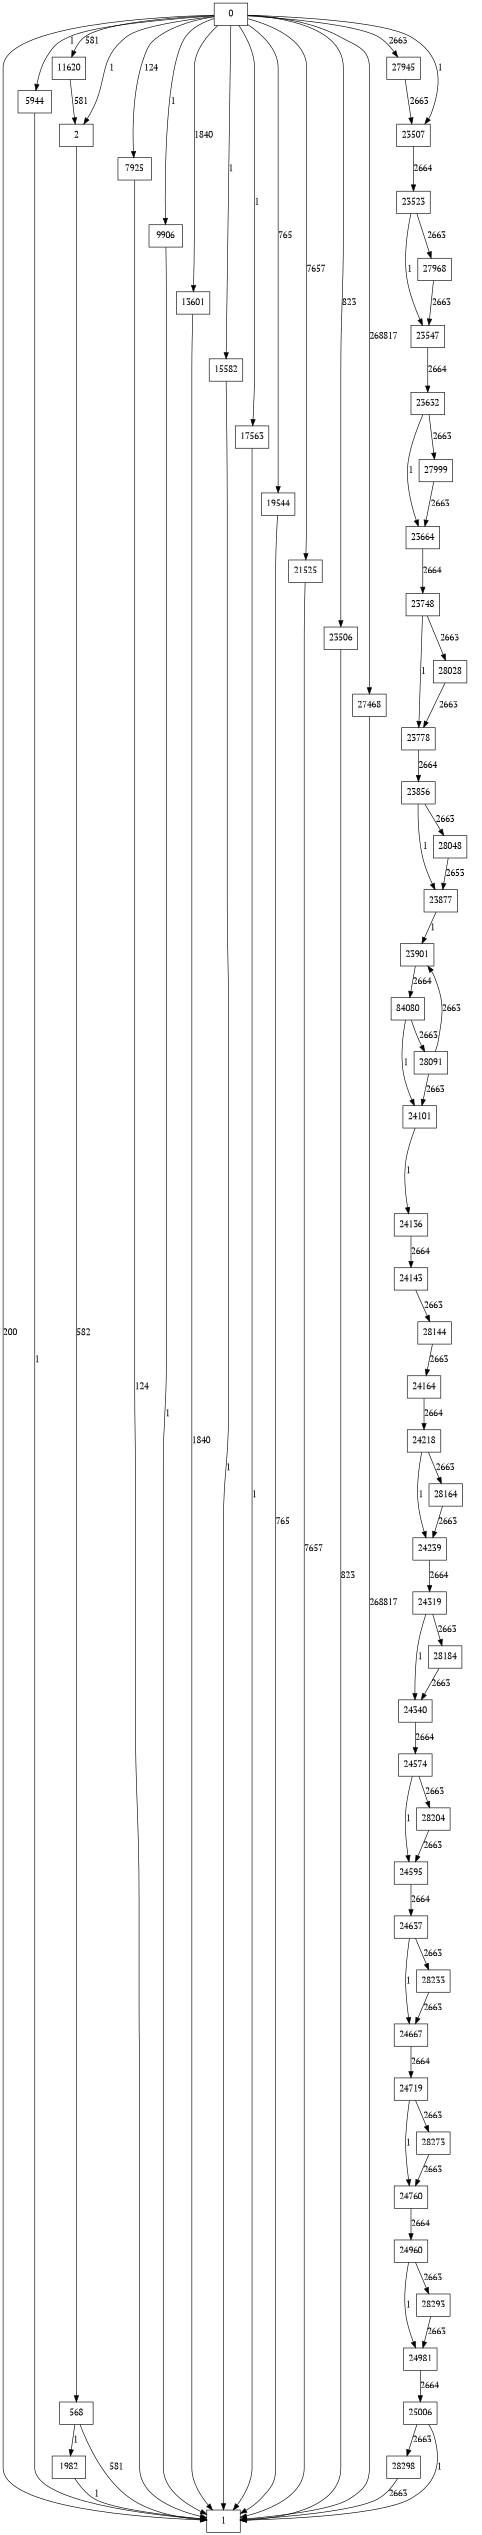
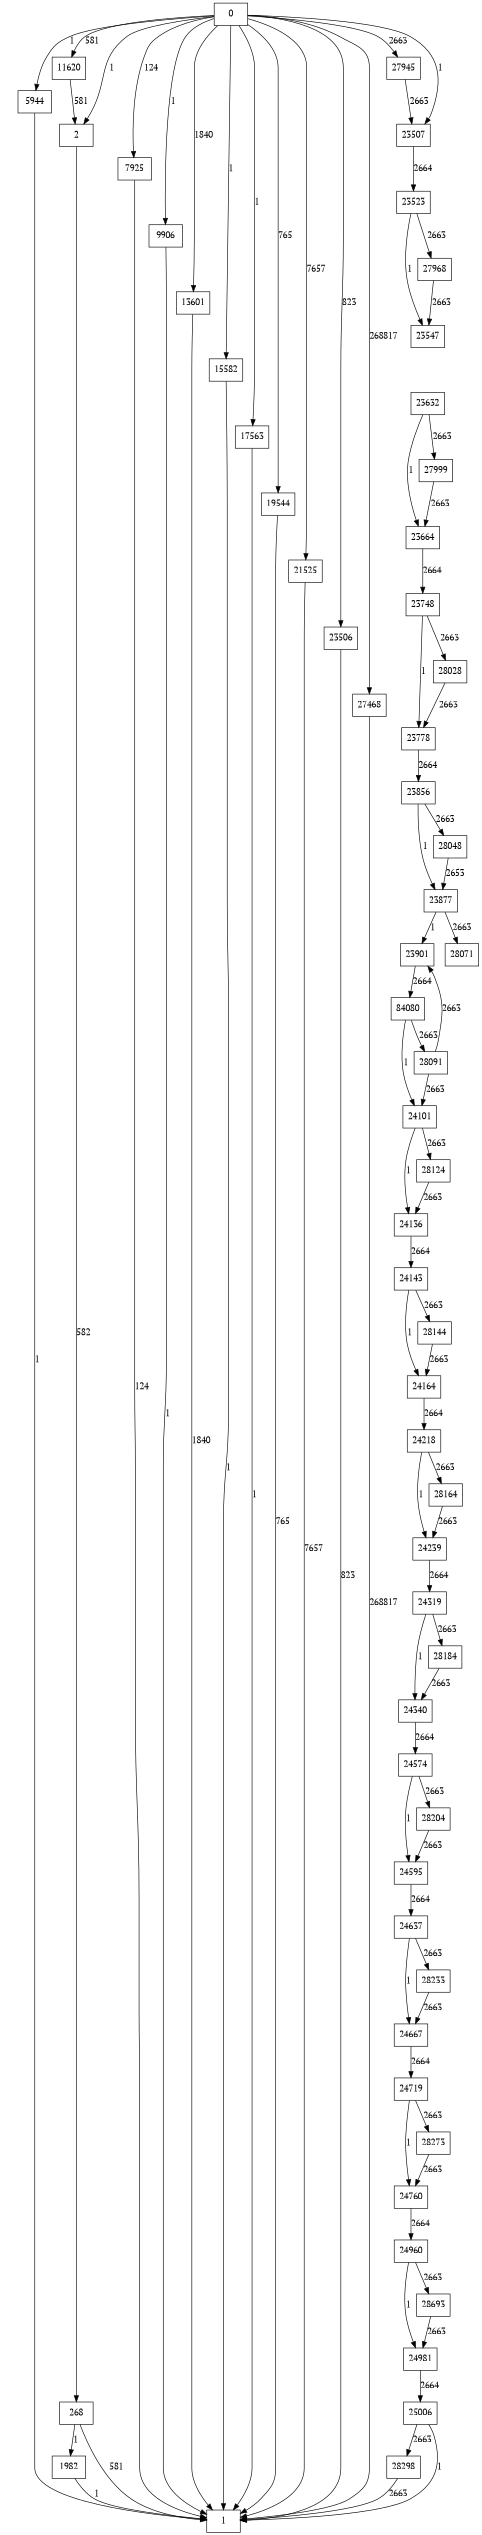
(428, 367) -> none
none -> (462, 955)
none -> (433, 1171)
(3, 1261) -> none
none -> (406, 1331)
(433, 2305) -> (433, 2305)
(76, 2413) -> (76, 2413)
